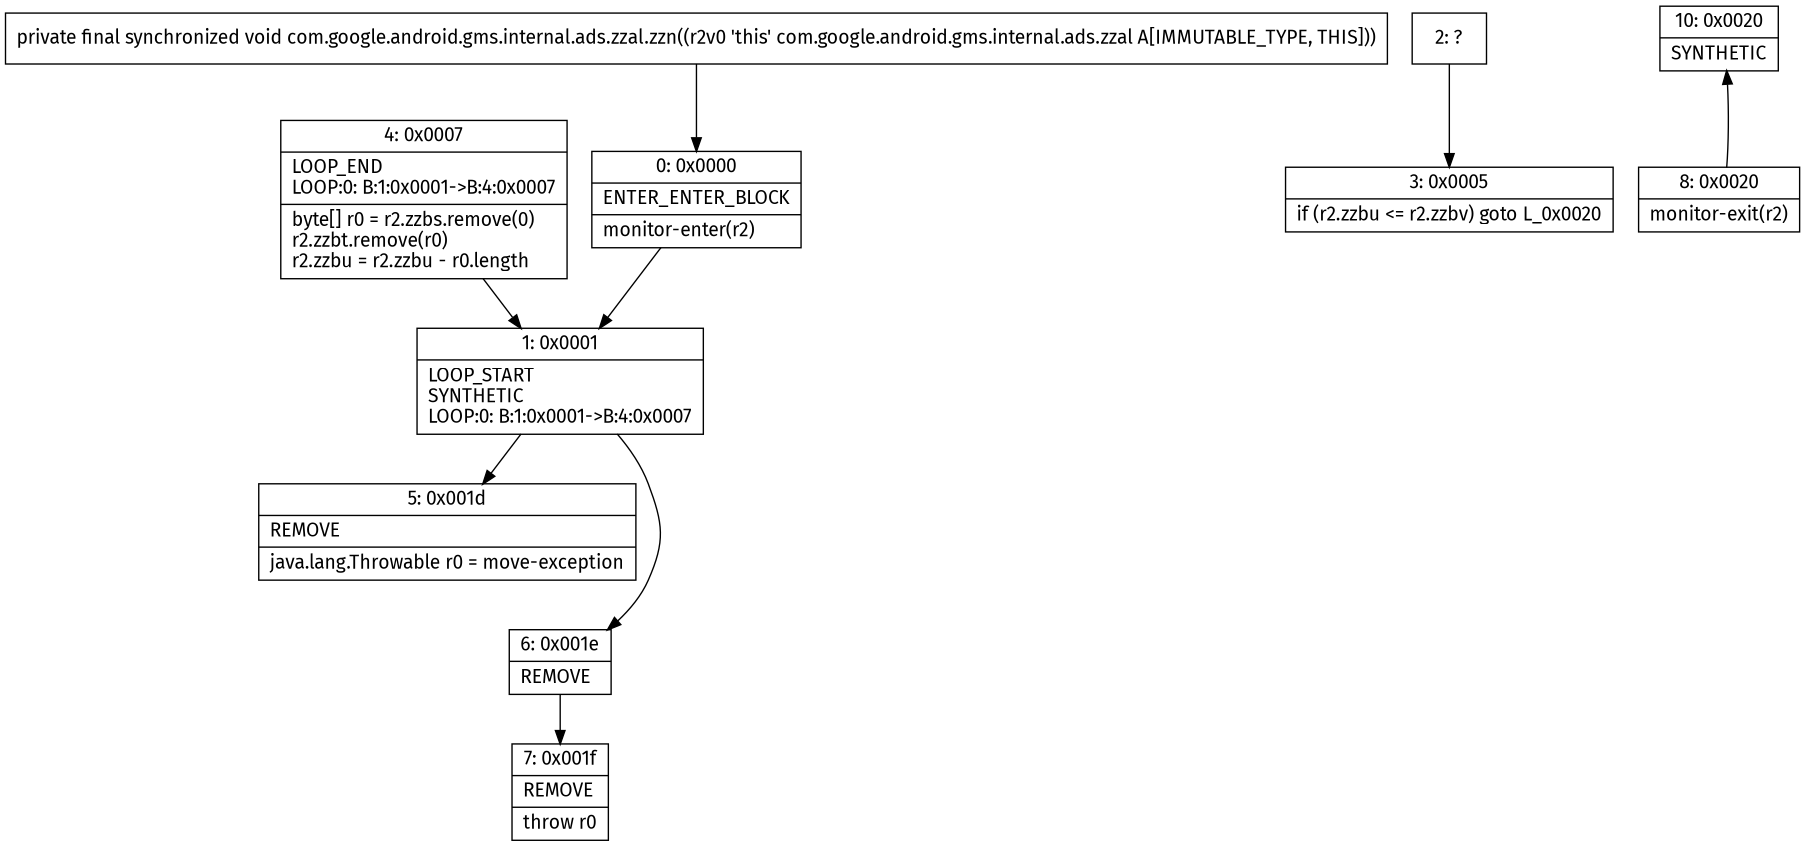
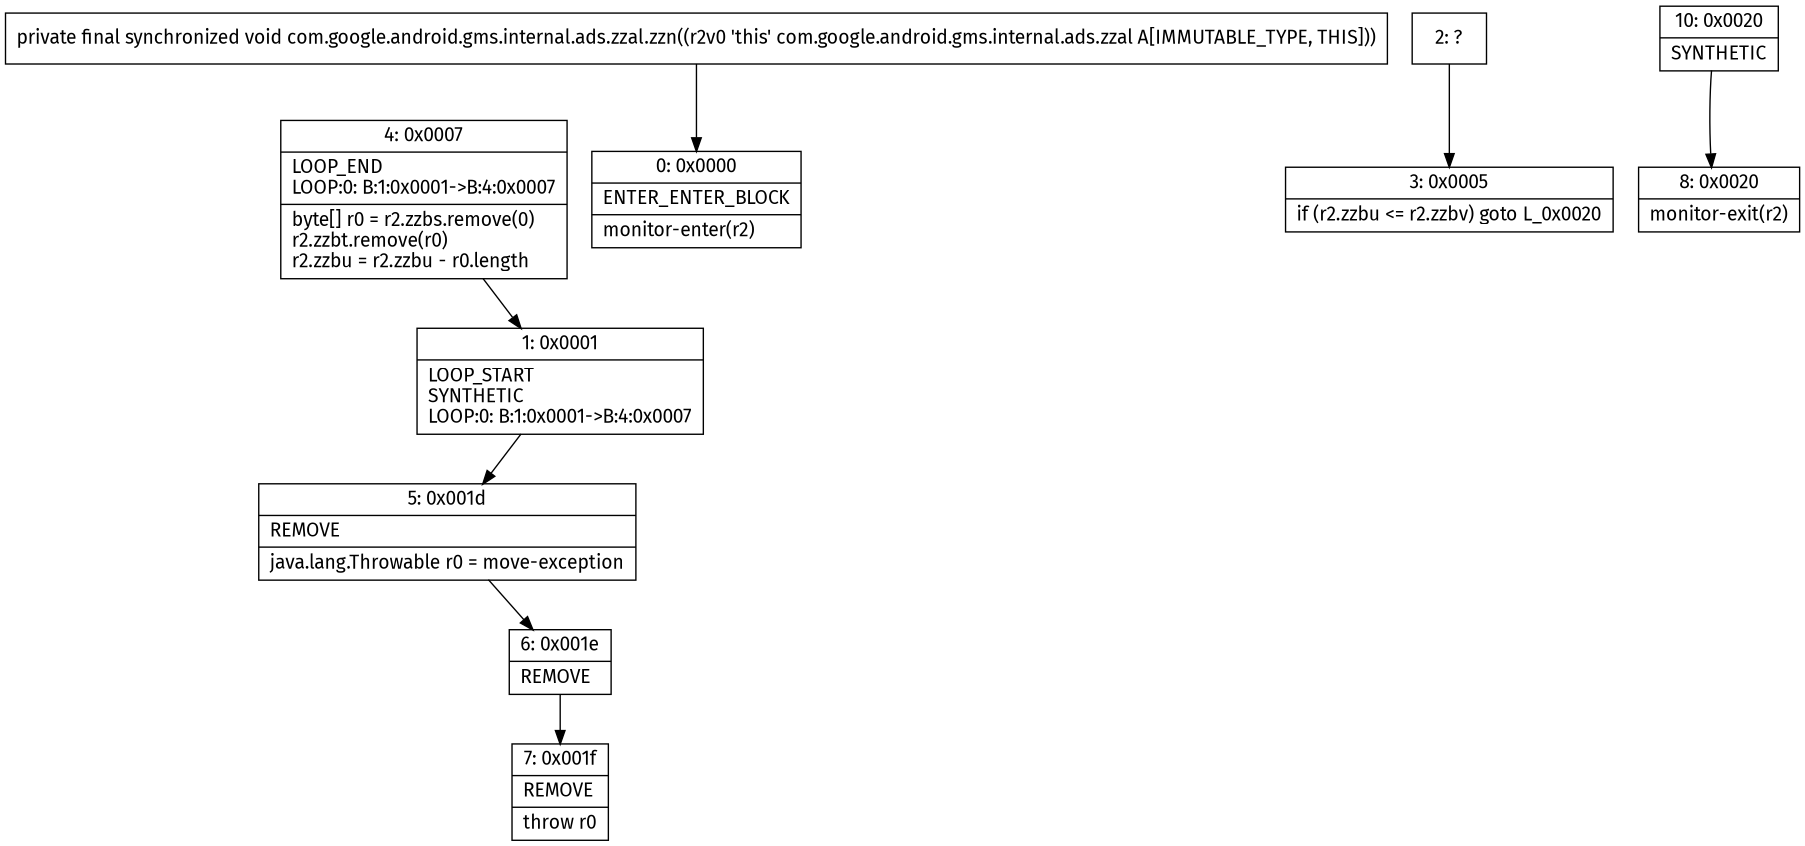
(1728, 126) -> (1710, 112)
(634, 282) -> none
(660, 528) -> (506, 600)
